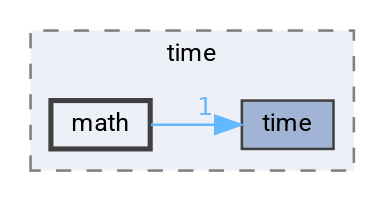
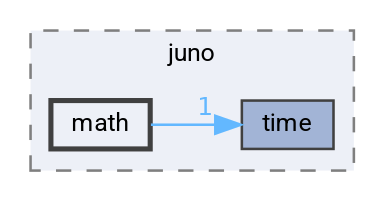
(192, 55) -> (192, 55)
